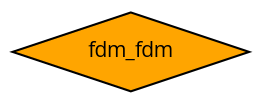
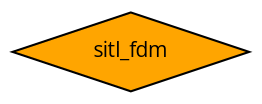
(131, 52) -> (131, 52)
